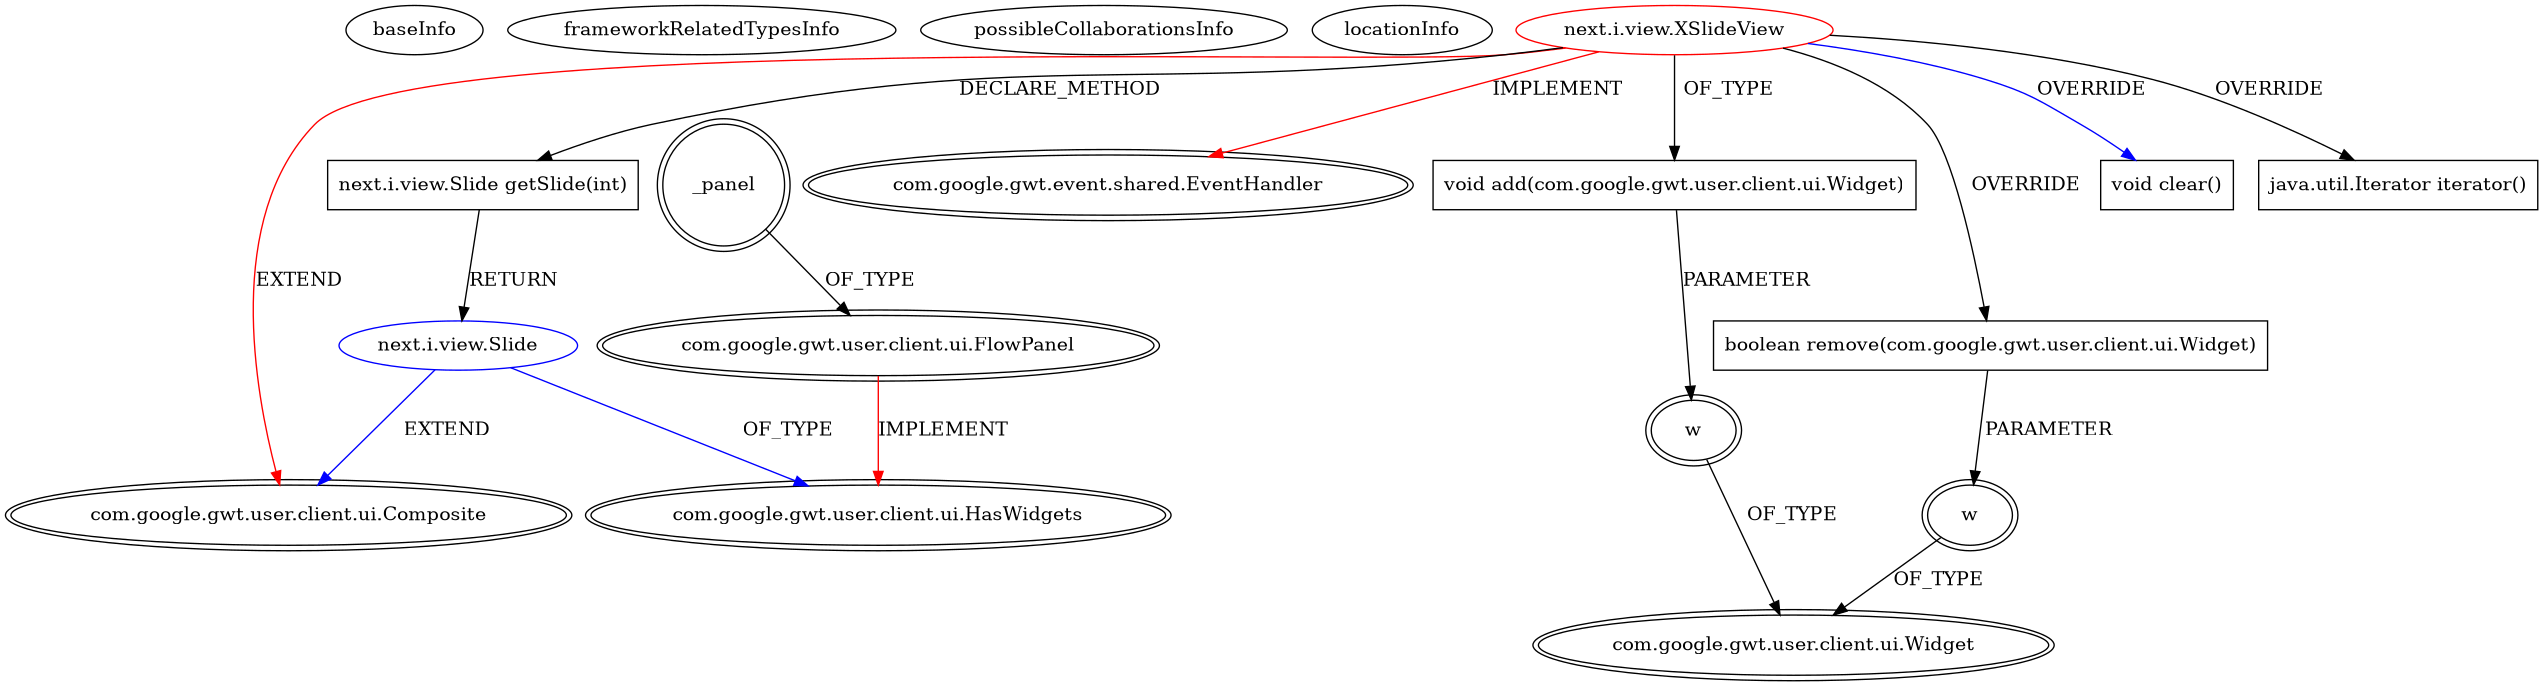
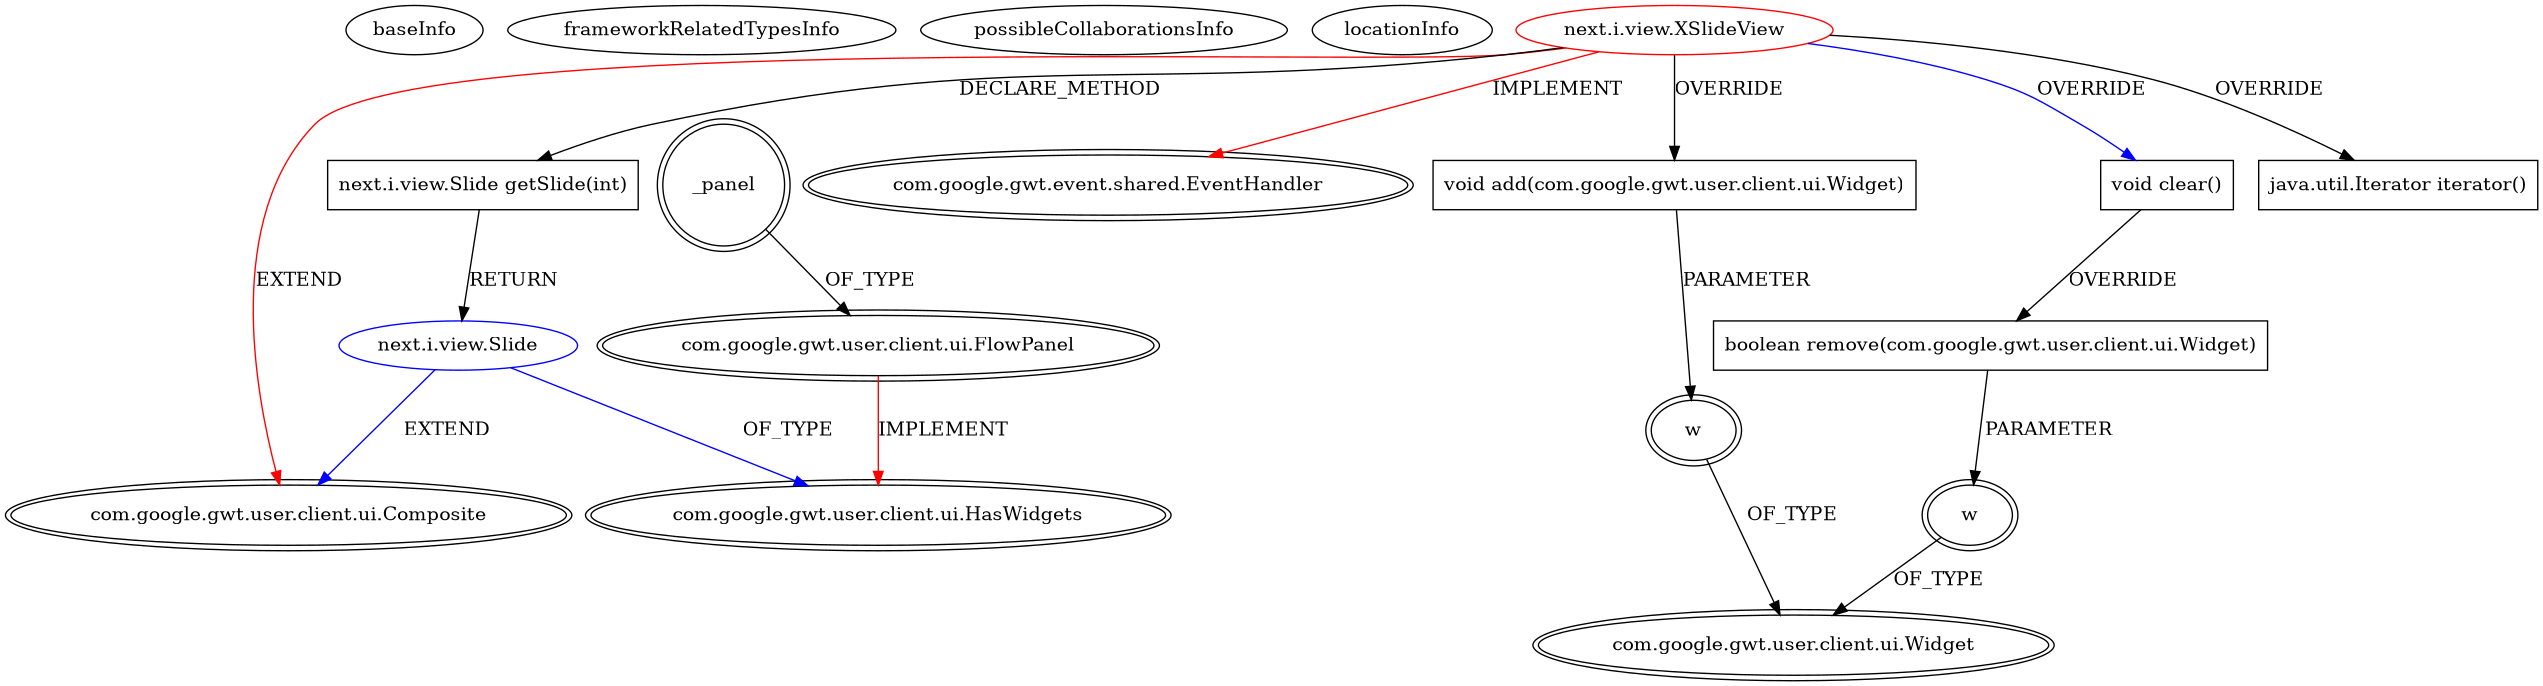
(1729, 90) -> (1729, 90)
(1935, 135) -> (2084, 261)
